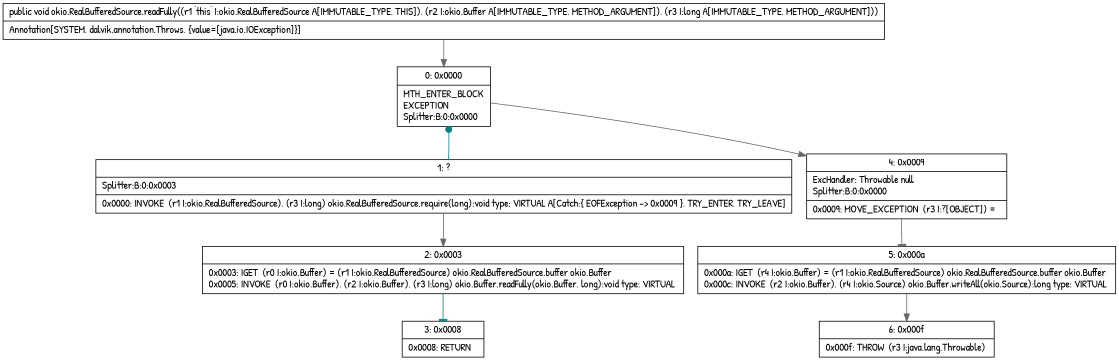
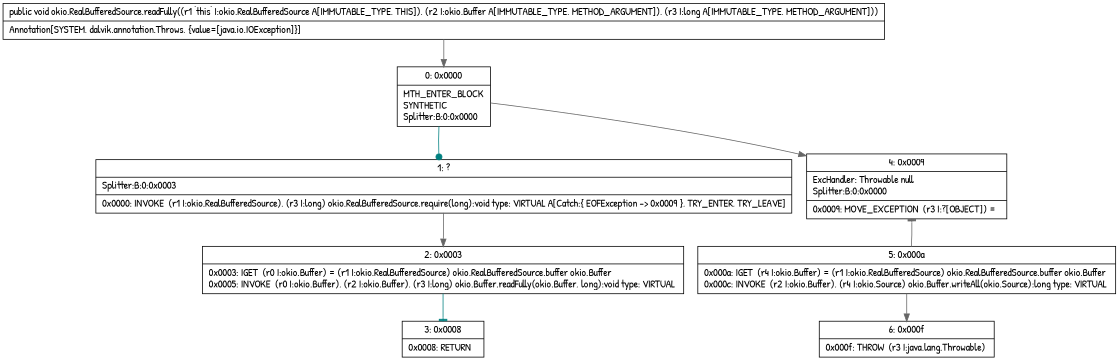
(426, 105) -> (425, 105)
(449, 146) -> (439, 140)
(902, 231) -> (912, 235)
